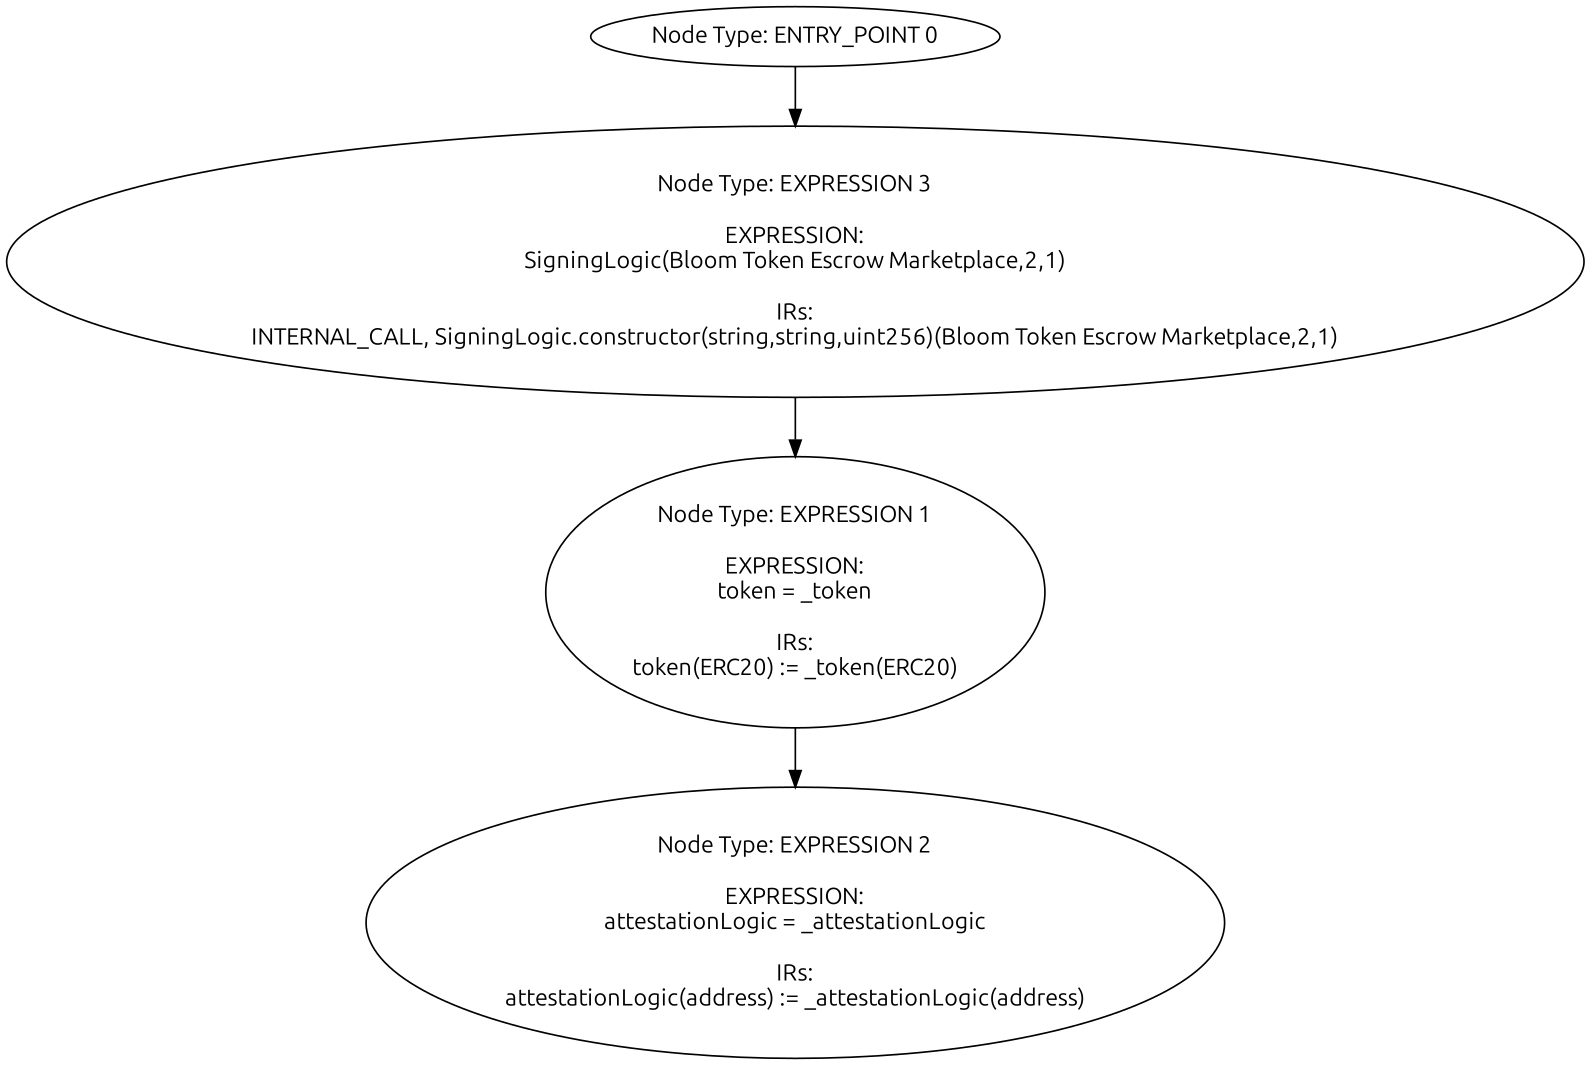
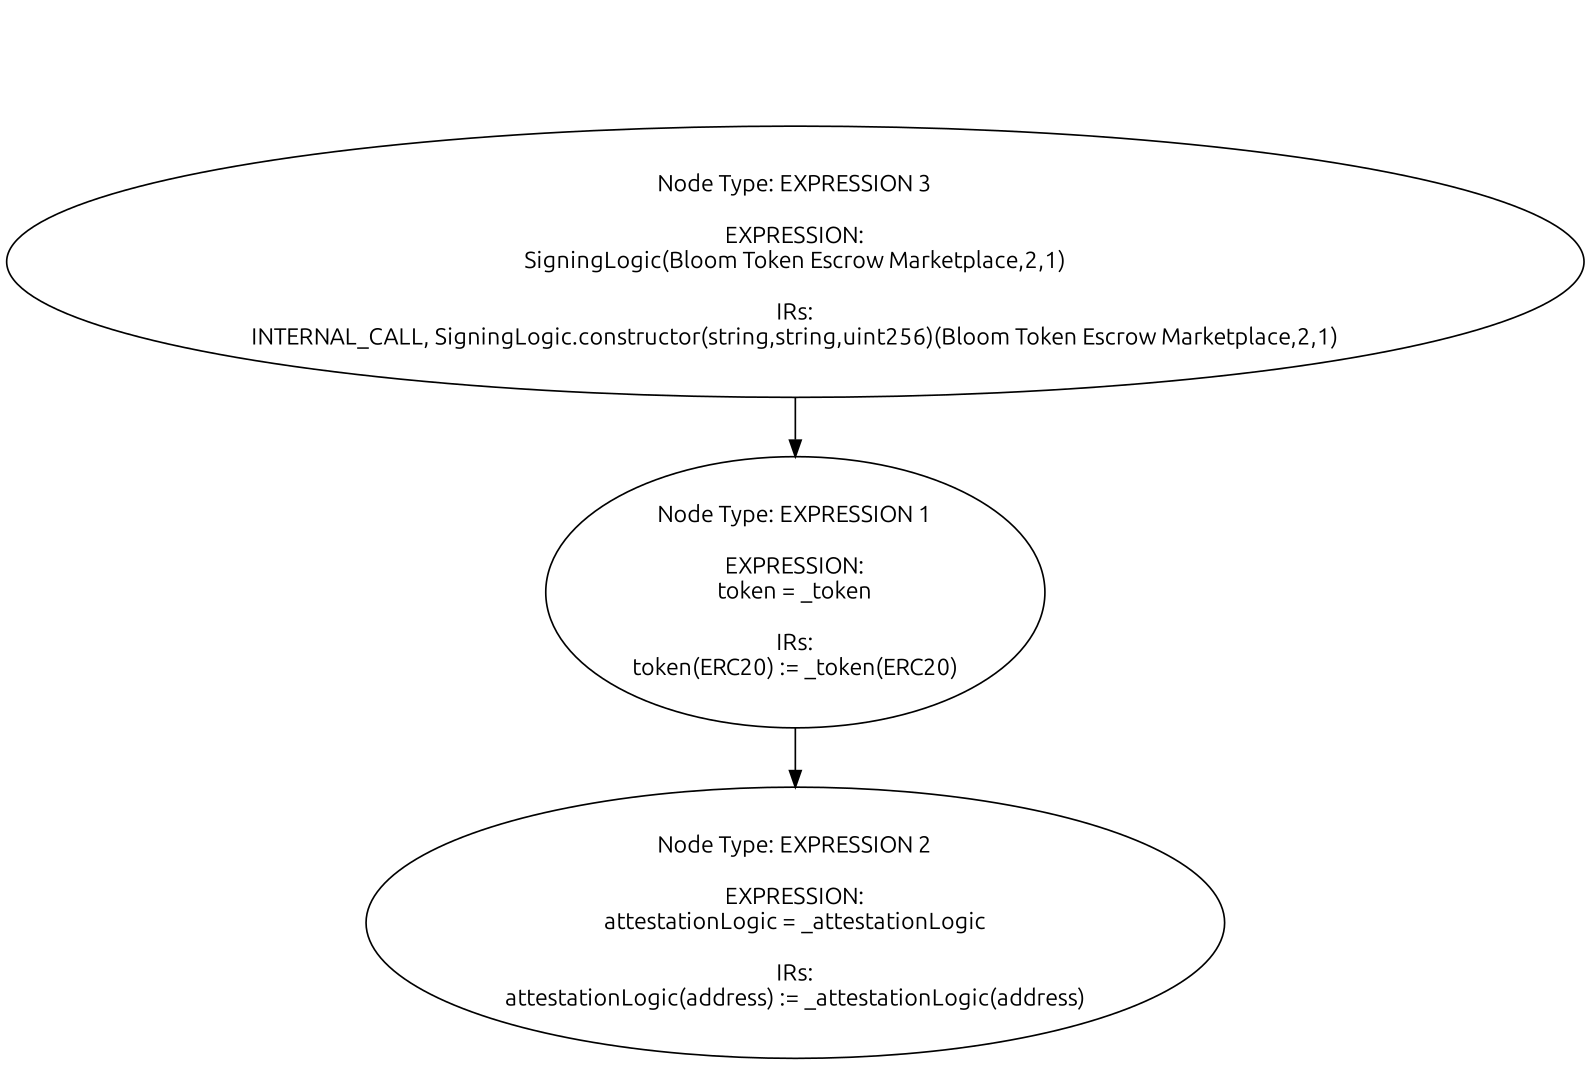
(795, 37) -> none
